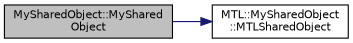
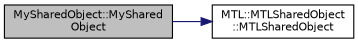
(280, 22) -> (283, 22)
